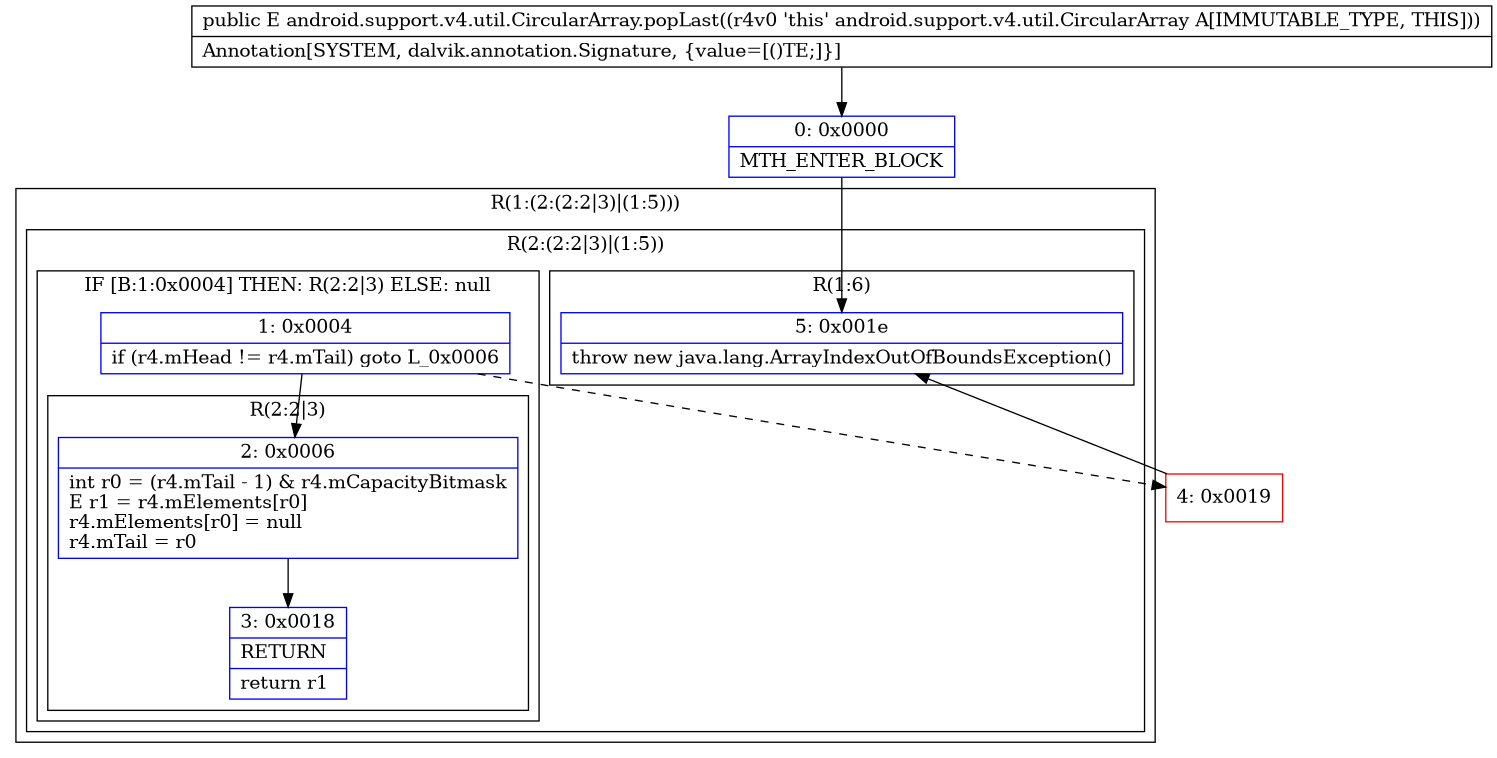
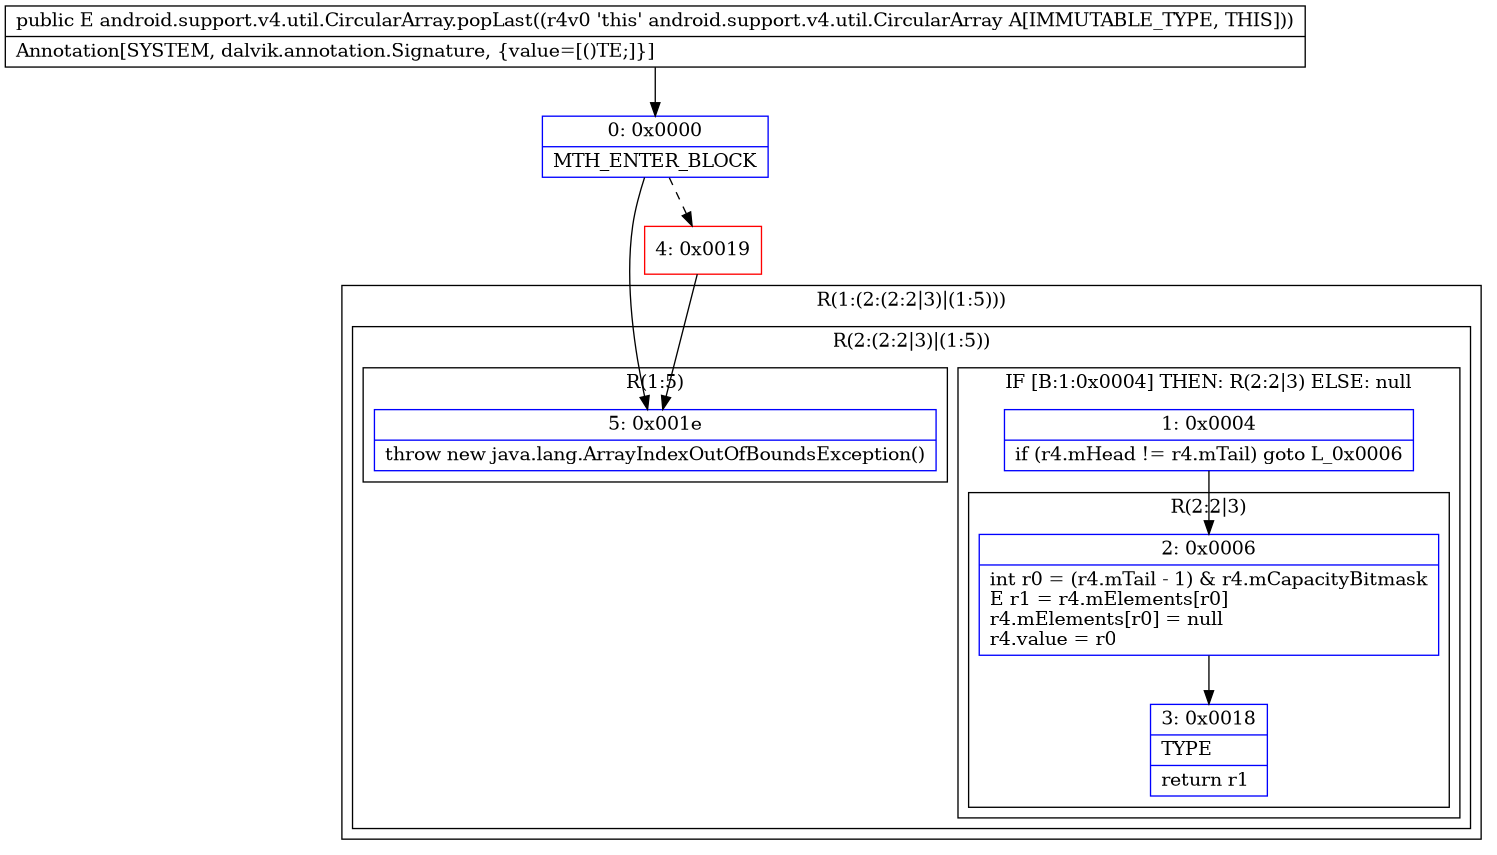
(842, 286) -> (655, 383)
(815, 430) -> (678, 196)
(133, 542) -> (1054, 639)
(283, 653) -> (1187, 750)
